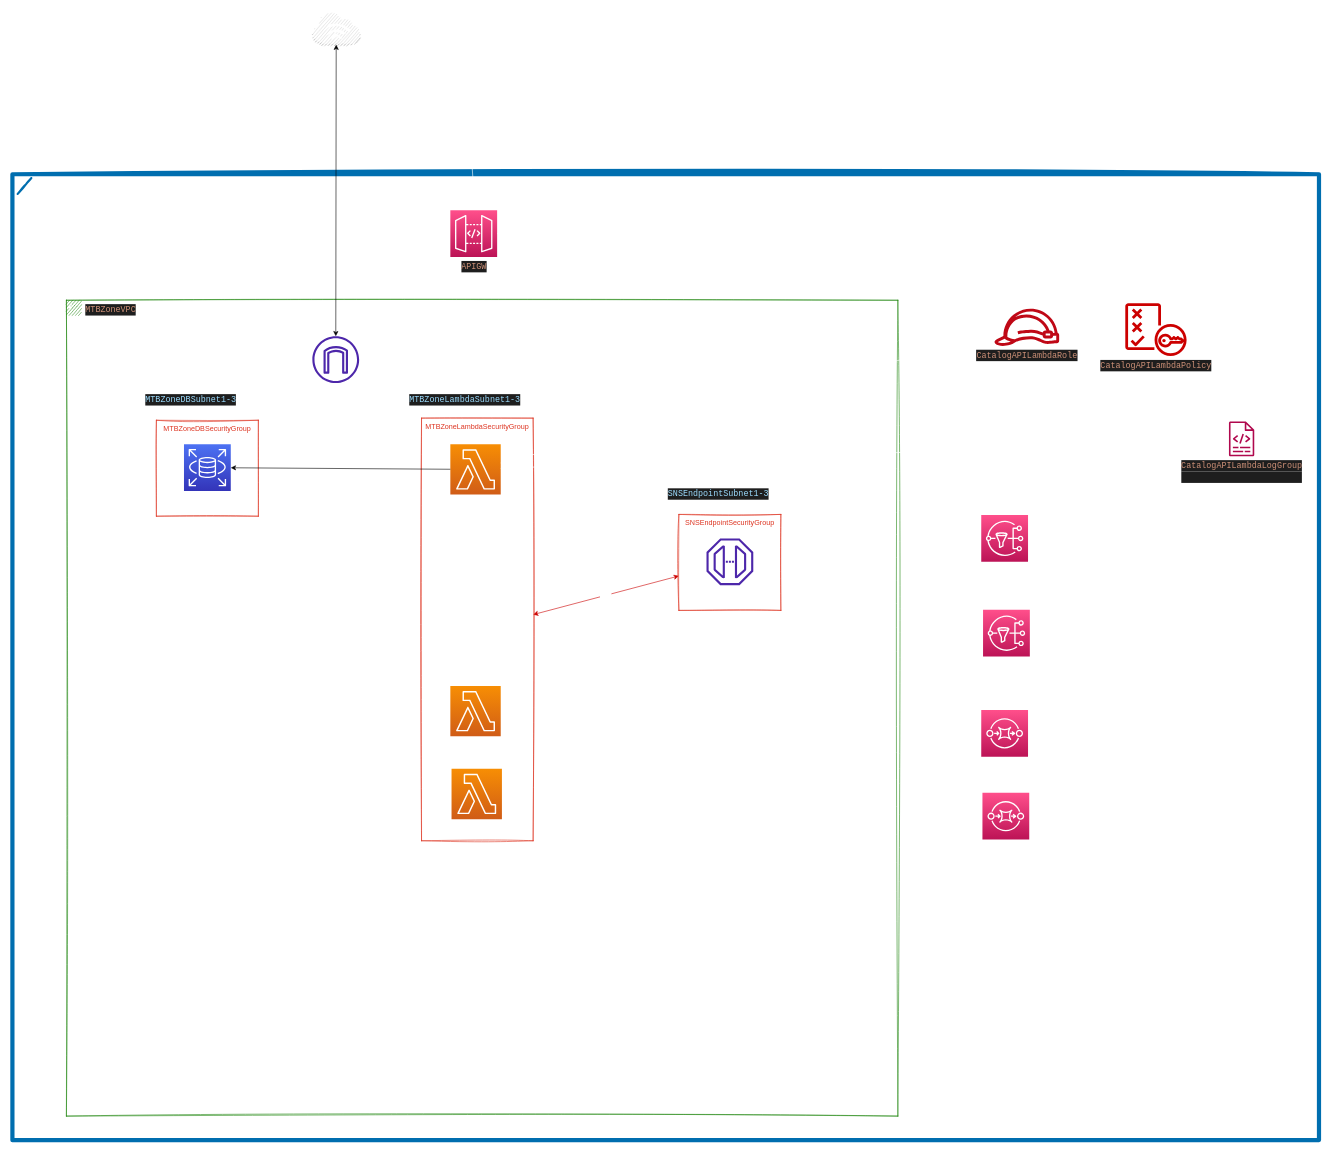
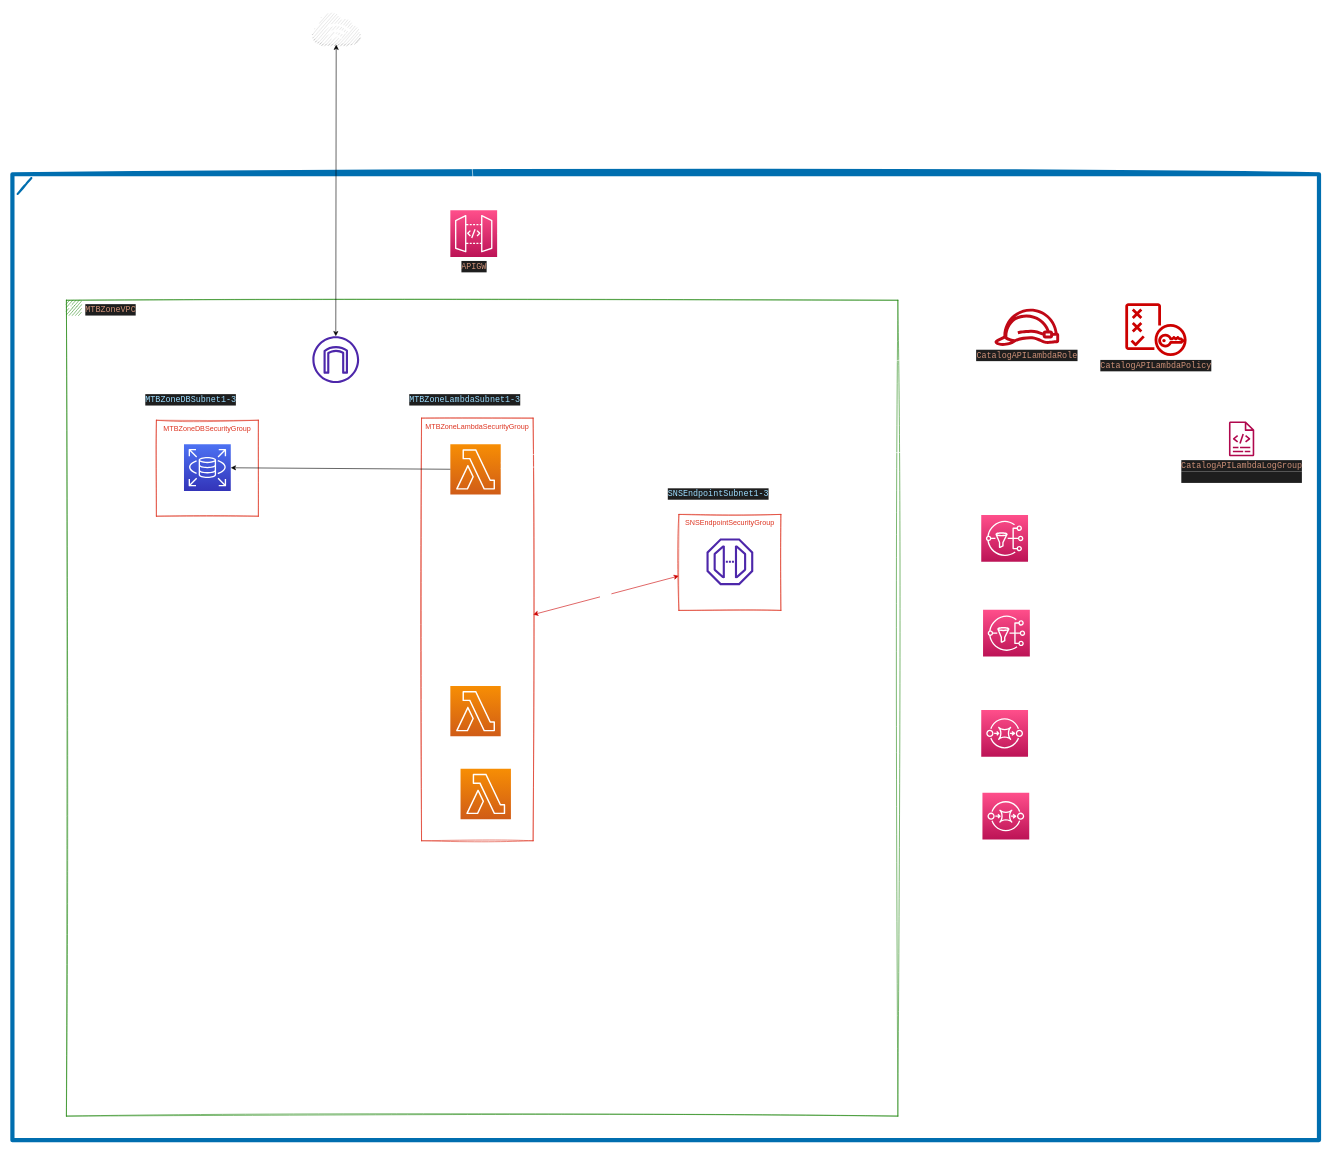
(48, 183) -> (52, 183)
(477, 794) -> (486, 794)
